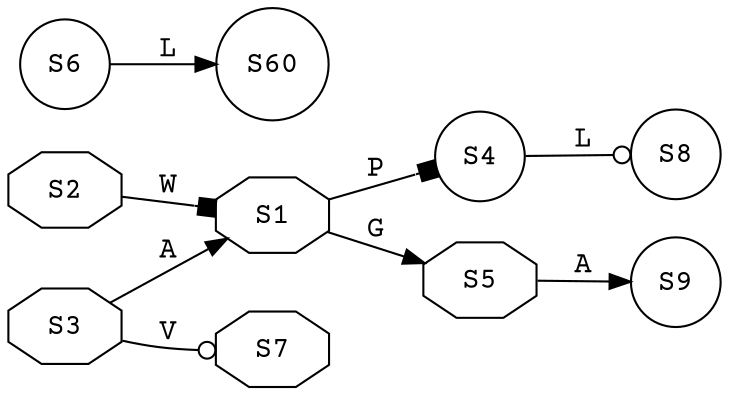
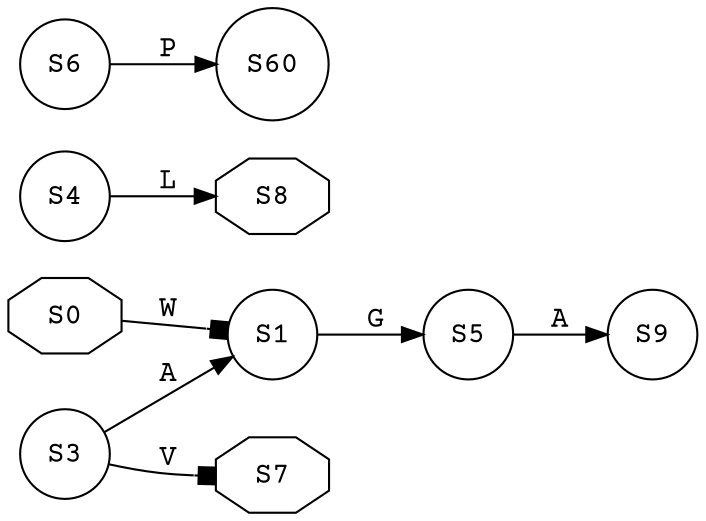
(169, 49) -> (169, 49)
(676, 154) -> (272, 196)
(569, 155) -> (152, 196)
(372, 187) -> none
(65, 190) -> (65, 316)
(272, 215) -> (272, 335)
(480, 280) -> (468, 335)
(65, 326) -> (65, 454)
(160, 347) -> (151, 472)
